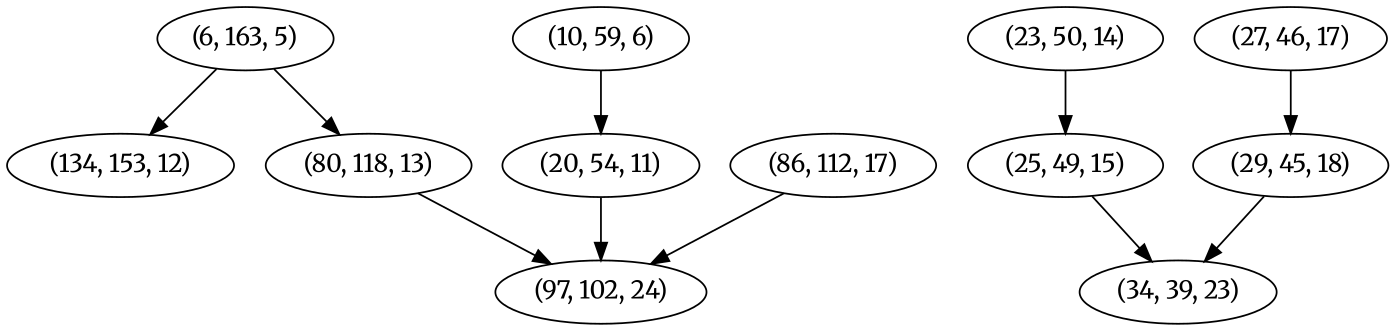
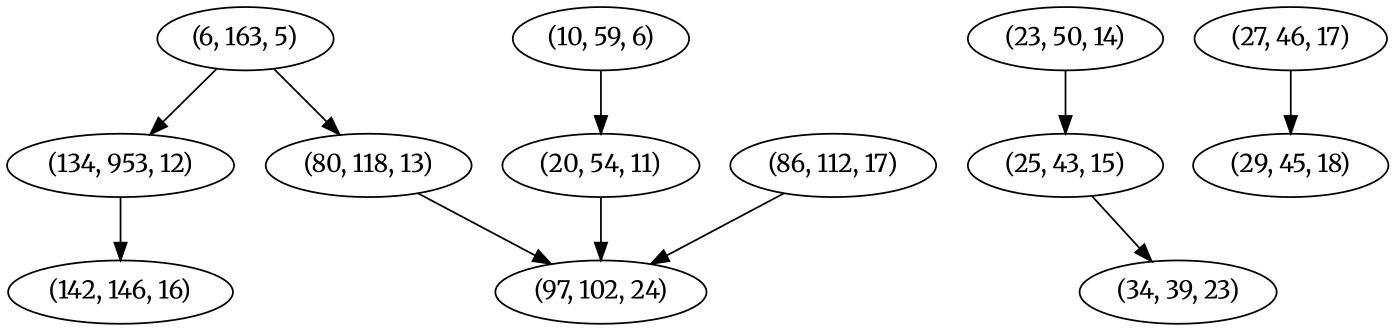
(121, 165) -> (121, 165)
(1066, 165) -> (1066, 165)
(1240, 222) -> none
none -> (121, 292)
